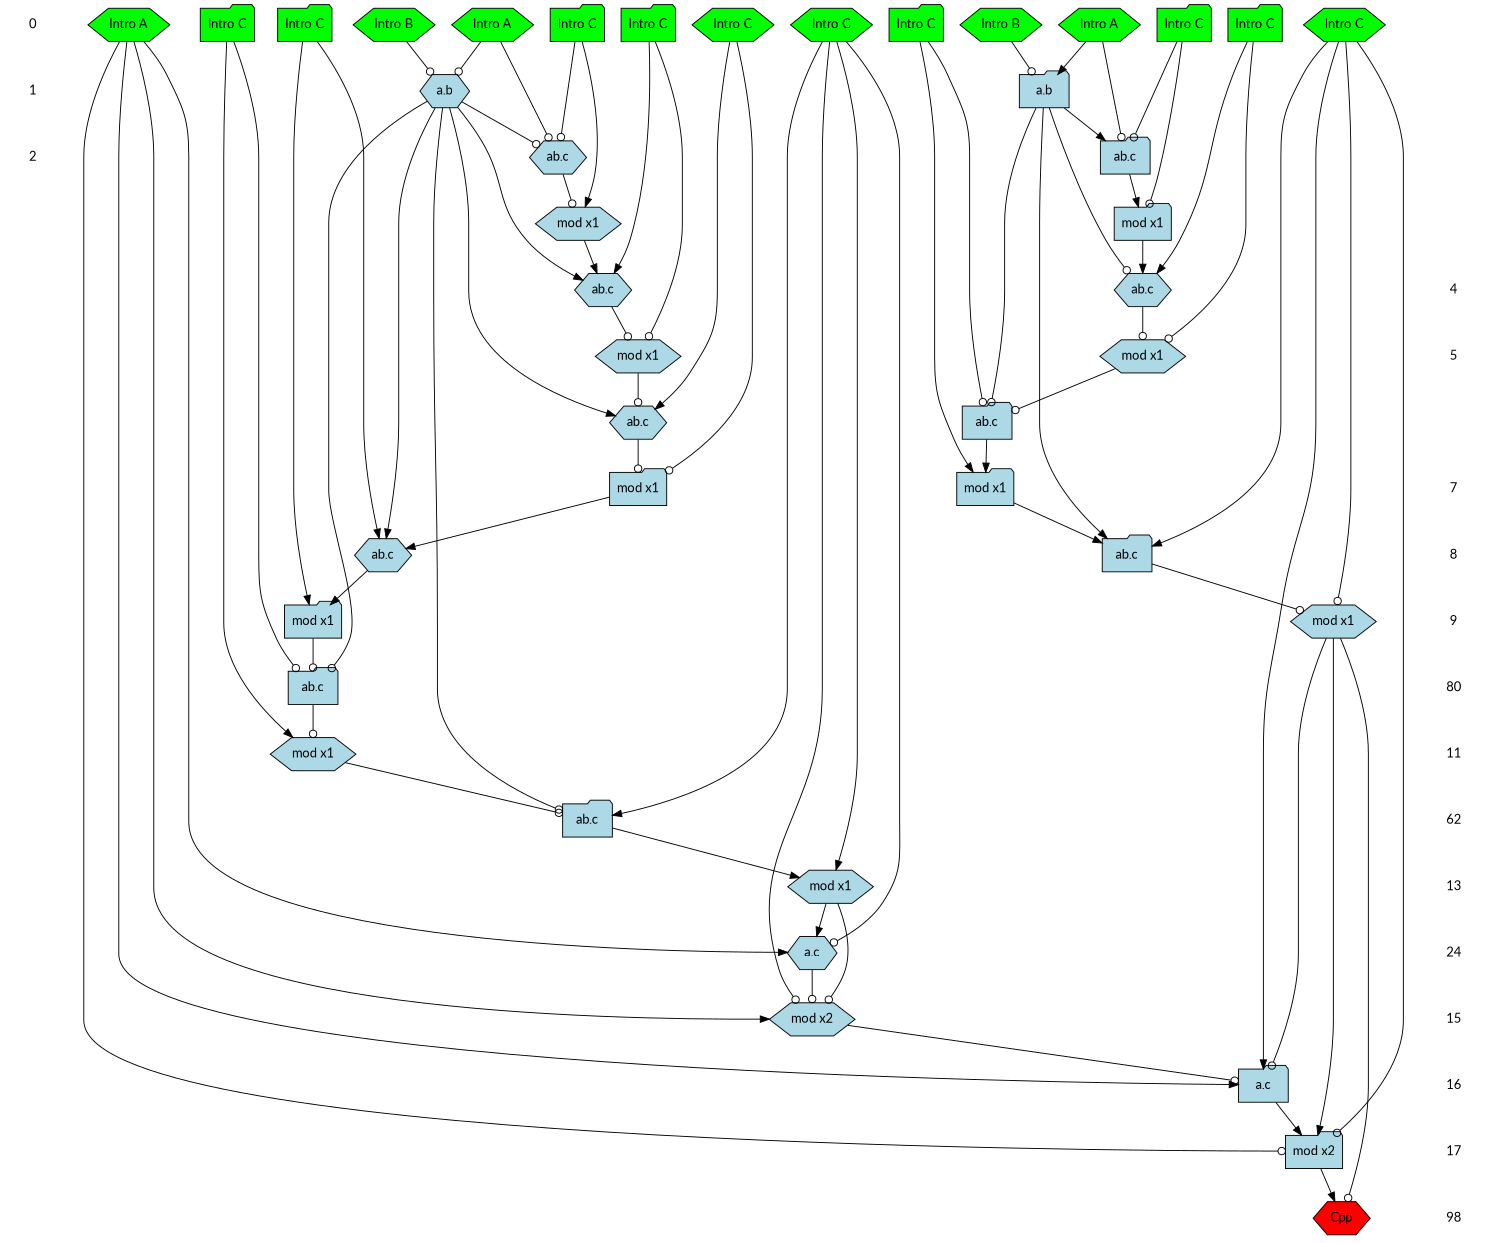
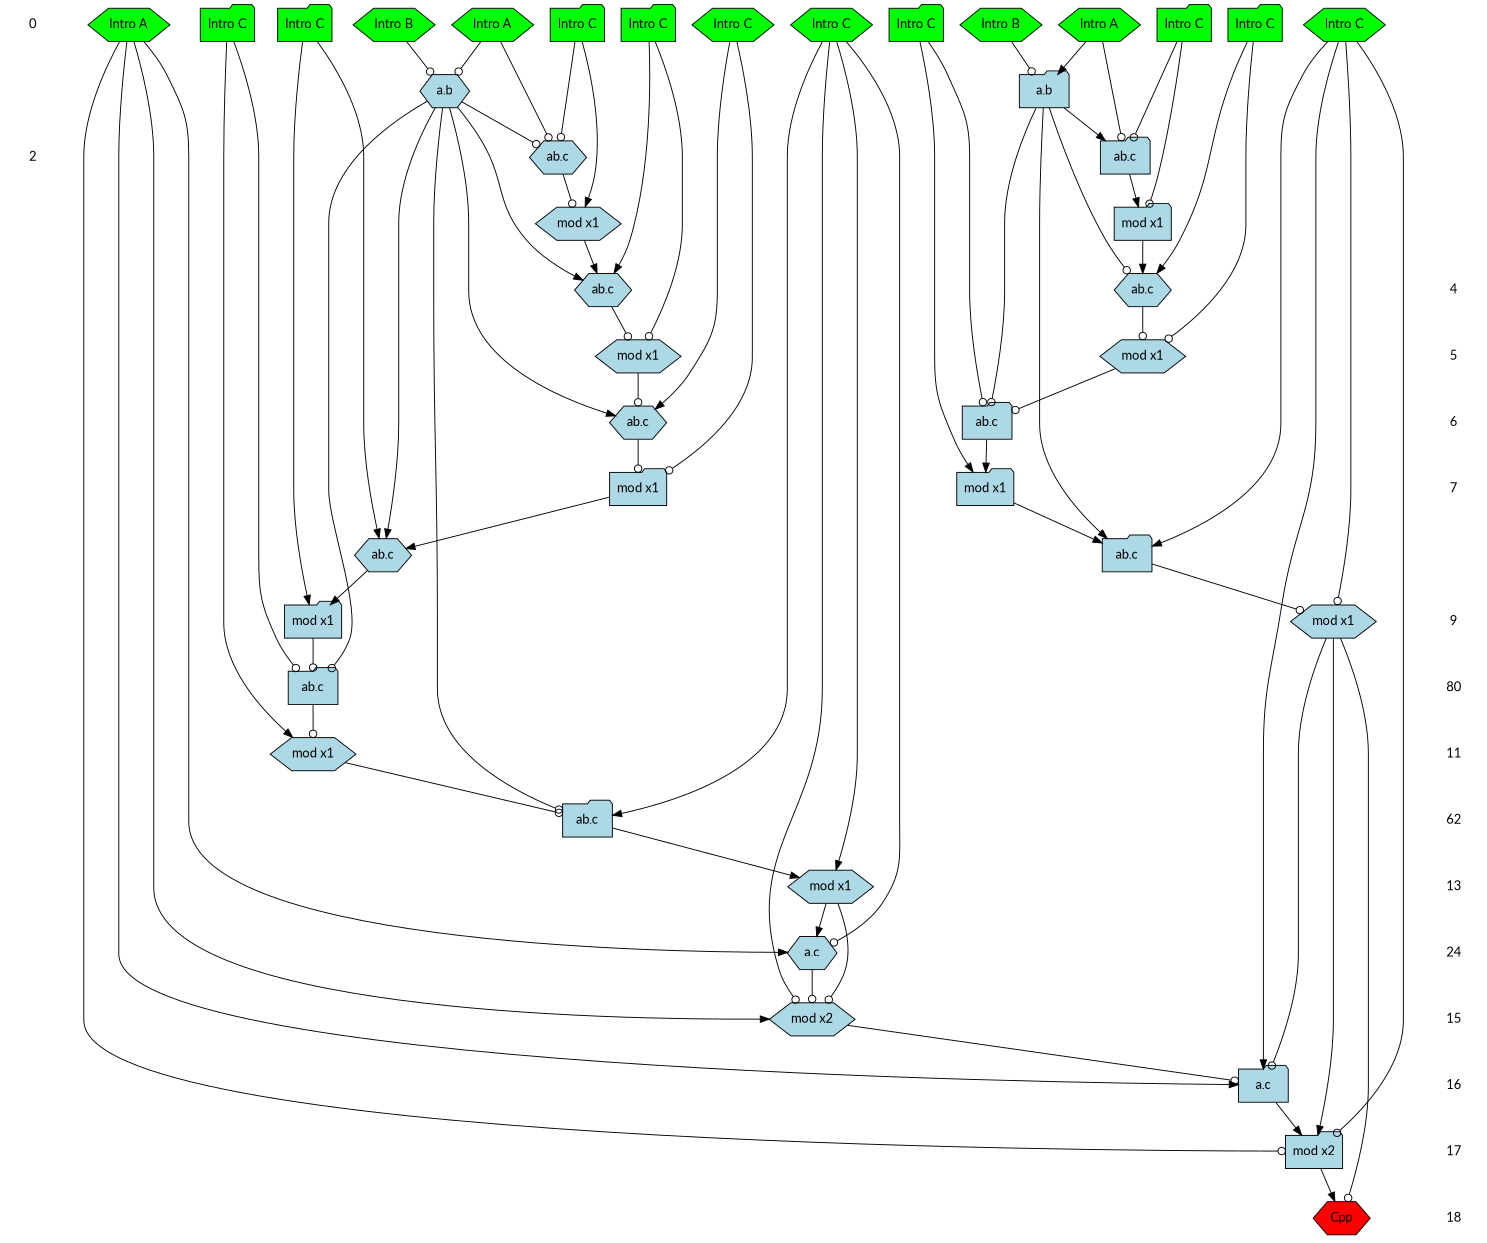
(33, 91) -> none
none -> (1454, 423)
(1454, 555) -> none
(1454, 1218) -> (1454, 1218)
